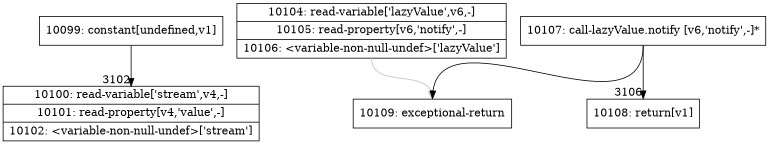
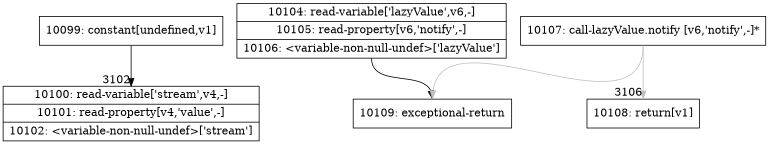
(643, 68) -> (643, 68)
(542, 73) -> (542, 73)
(398, 78) -> (398, 78)
